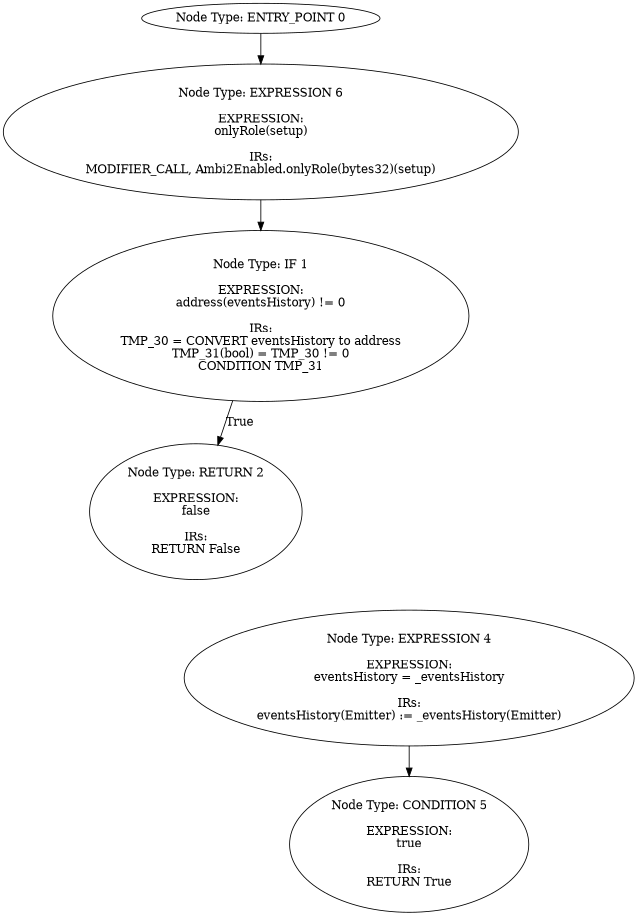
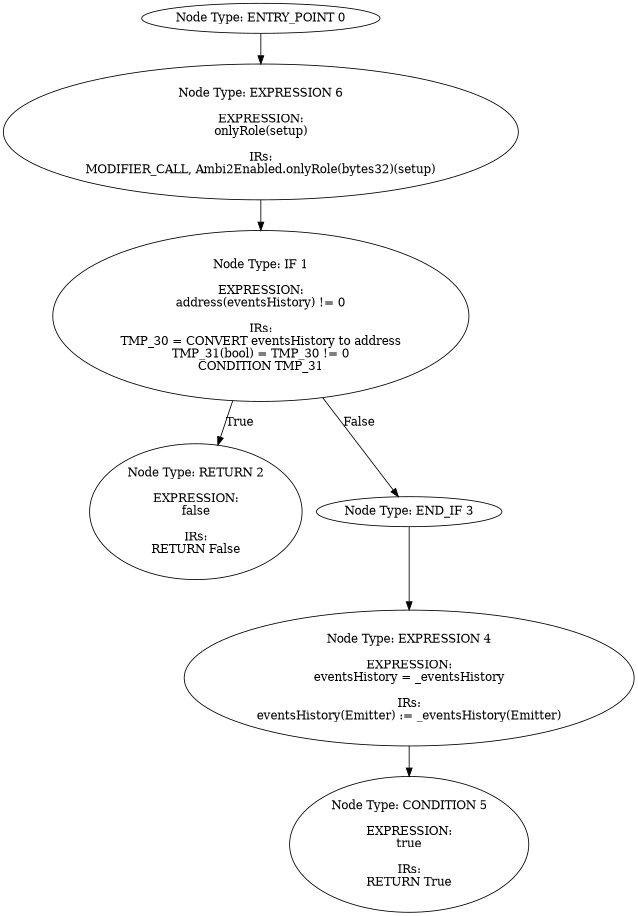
none -> (409, 512)
